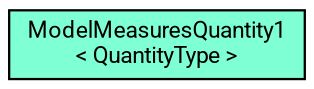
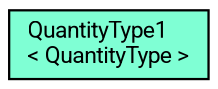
(157, 45) -> (109, 45)
